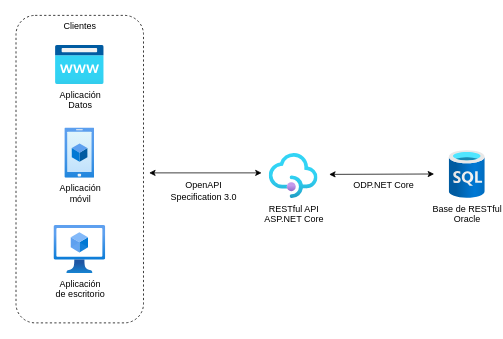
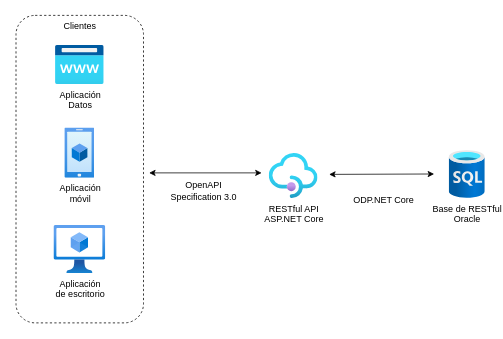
(384, 186) -> (384, 201)
